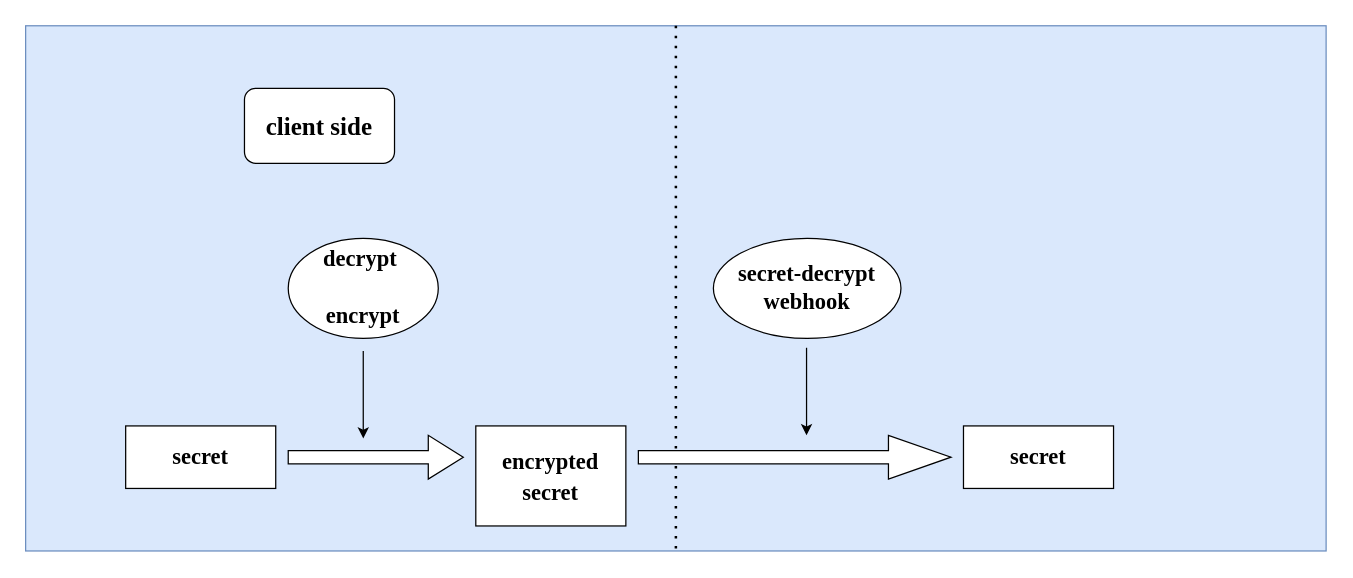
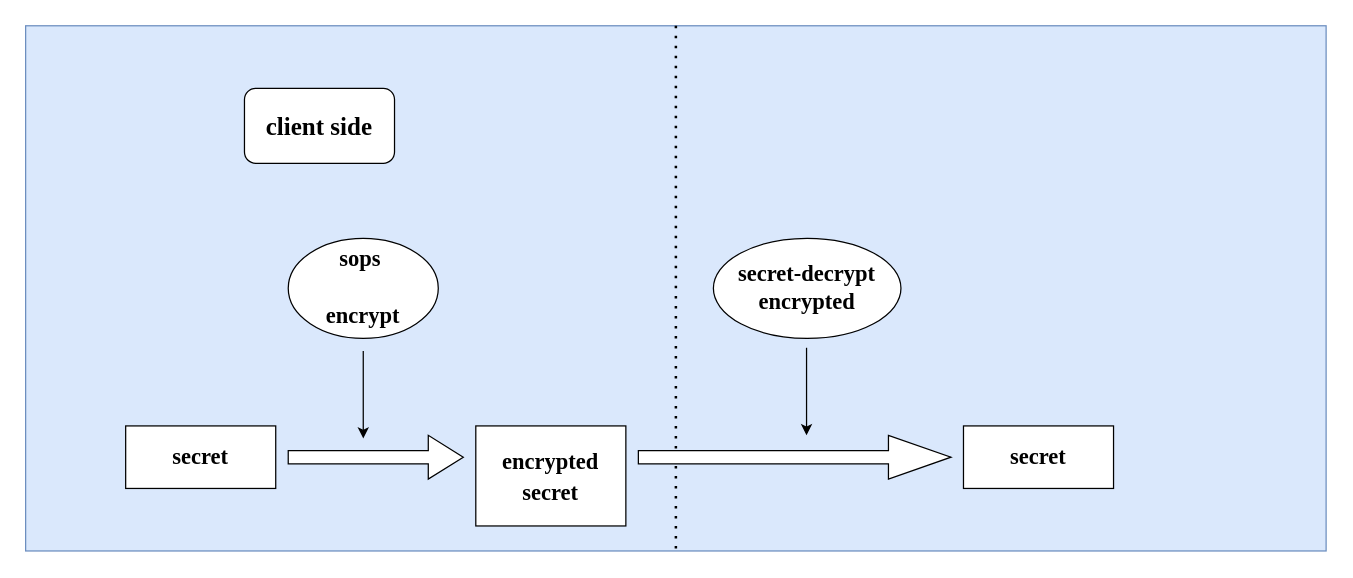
(363, 288) -> (363, 288)
(807, 288) -> (807, 288)
